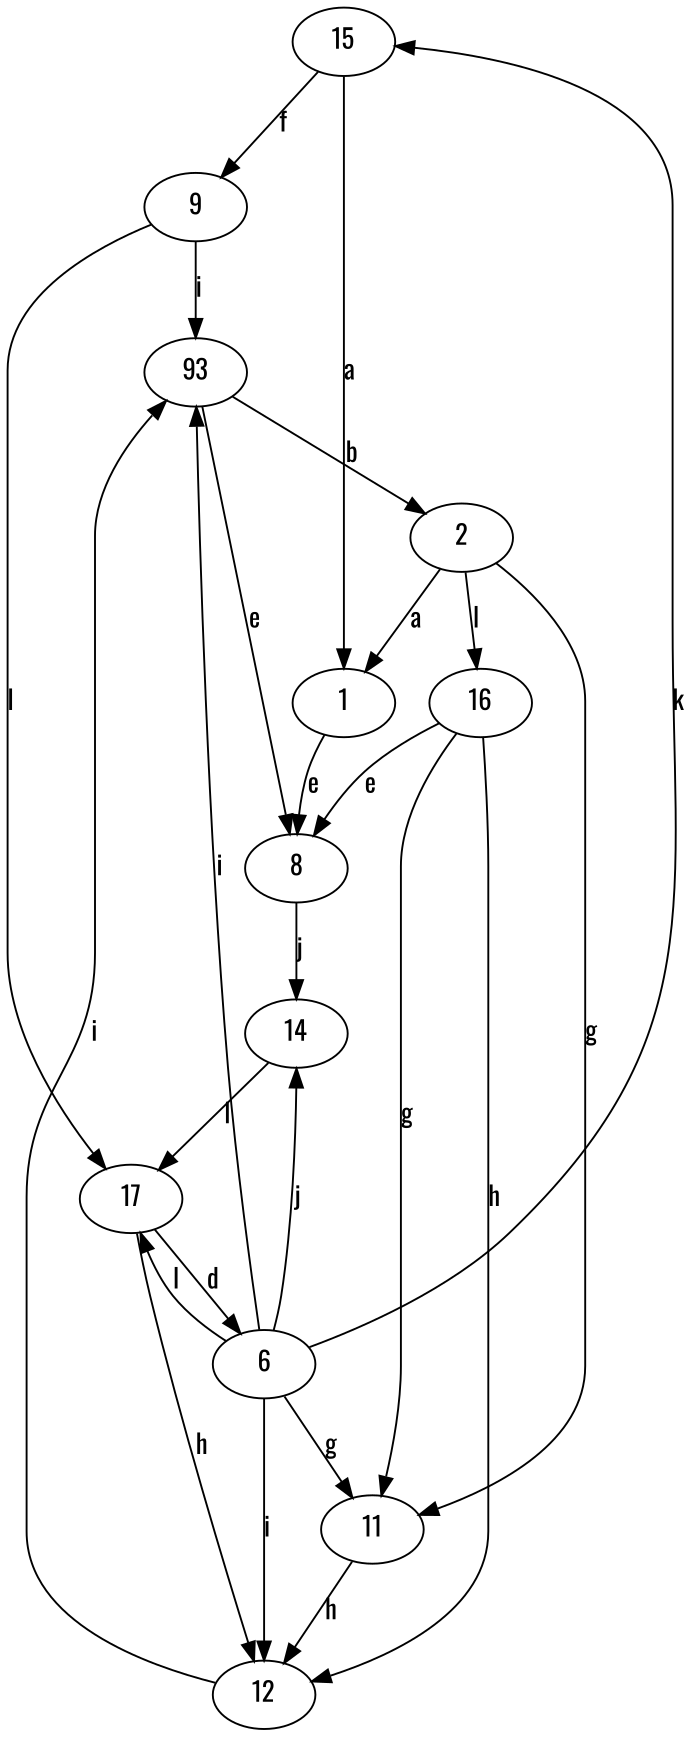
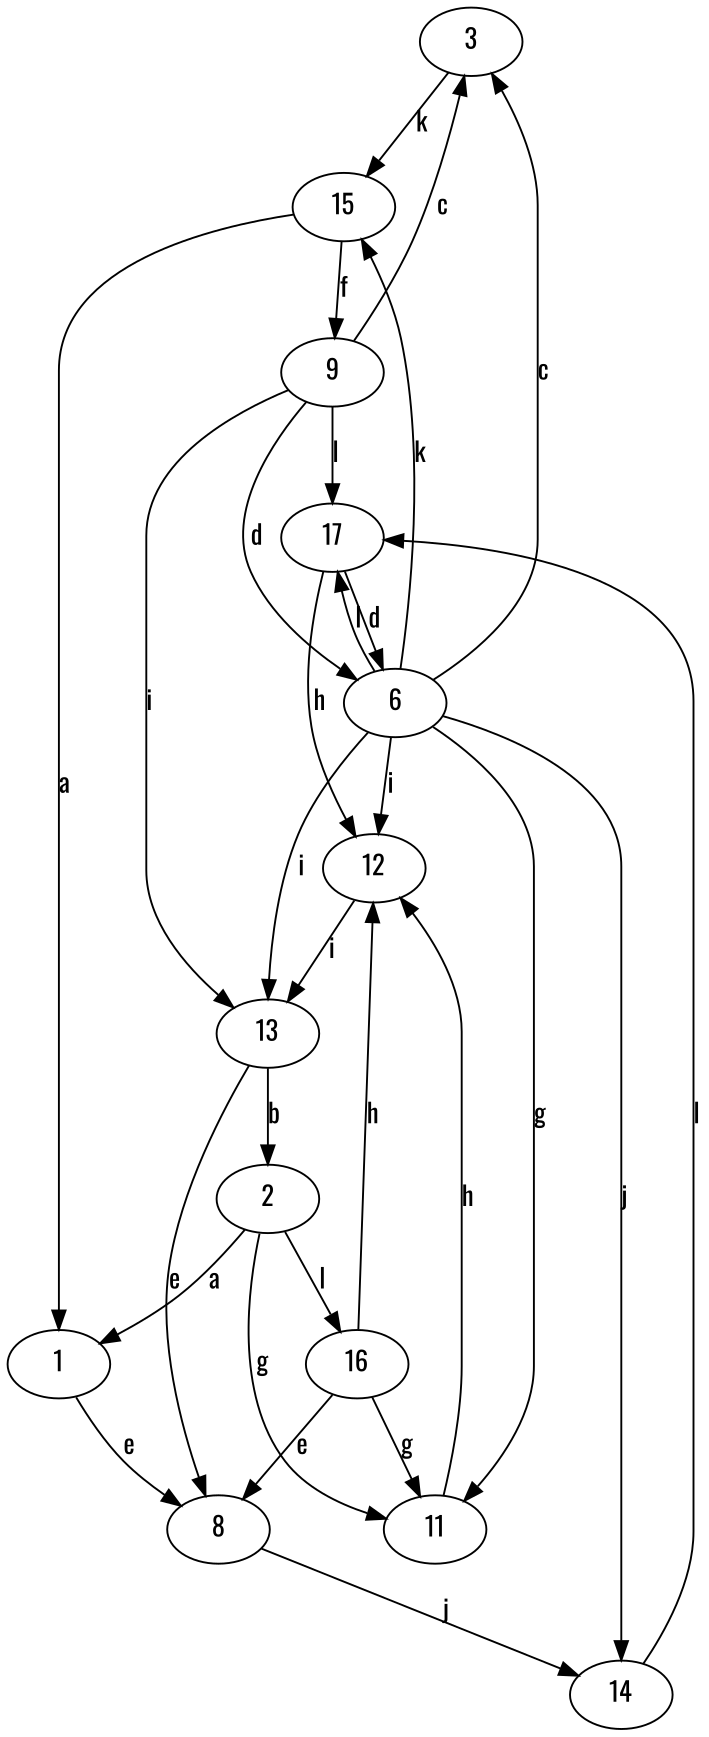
none -> (471, 42)
(196, 372) -> (268, 1034)
none -> (244, 546)
